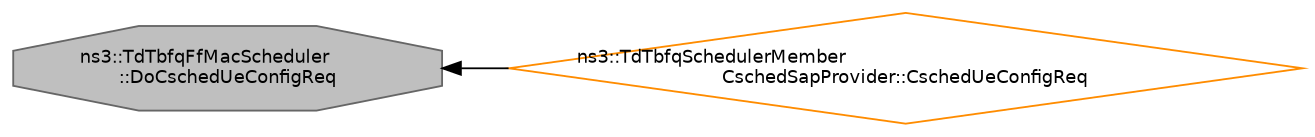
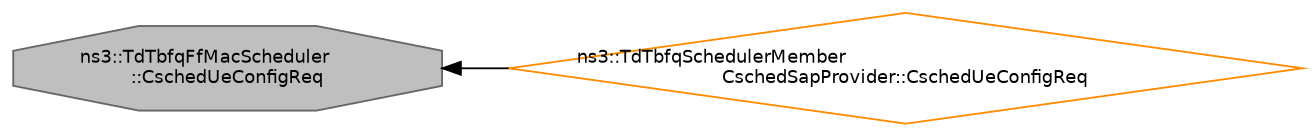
(228, 68) -> (228, 68)
